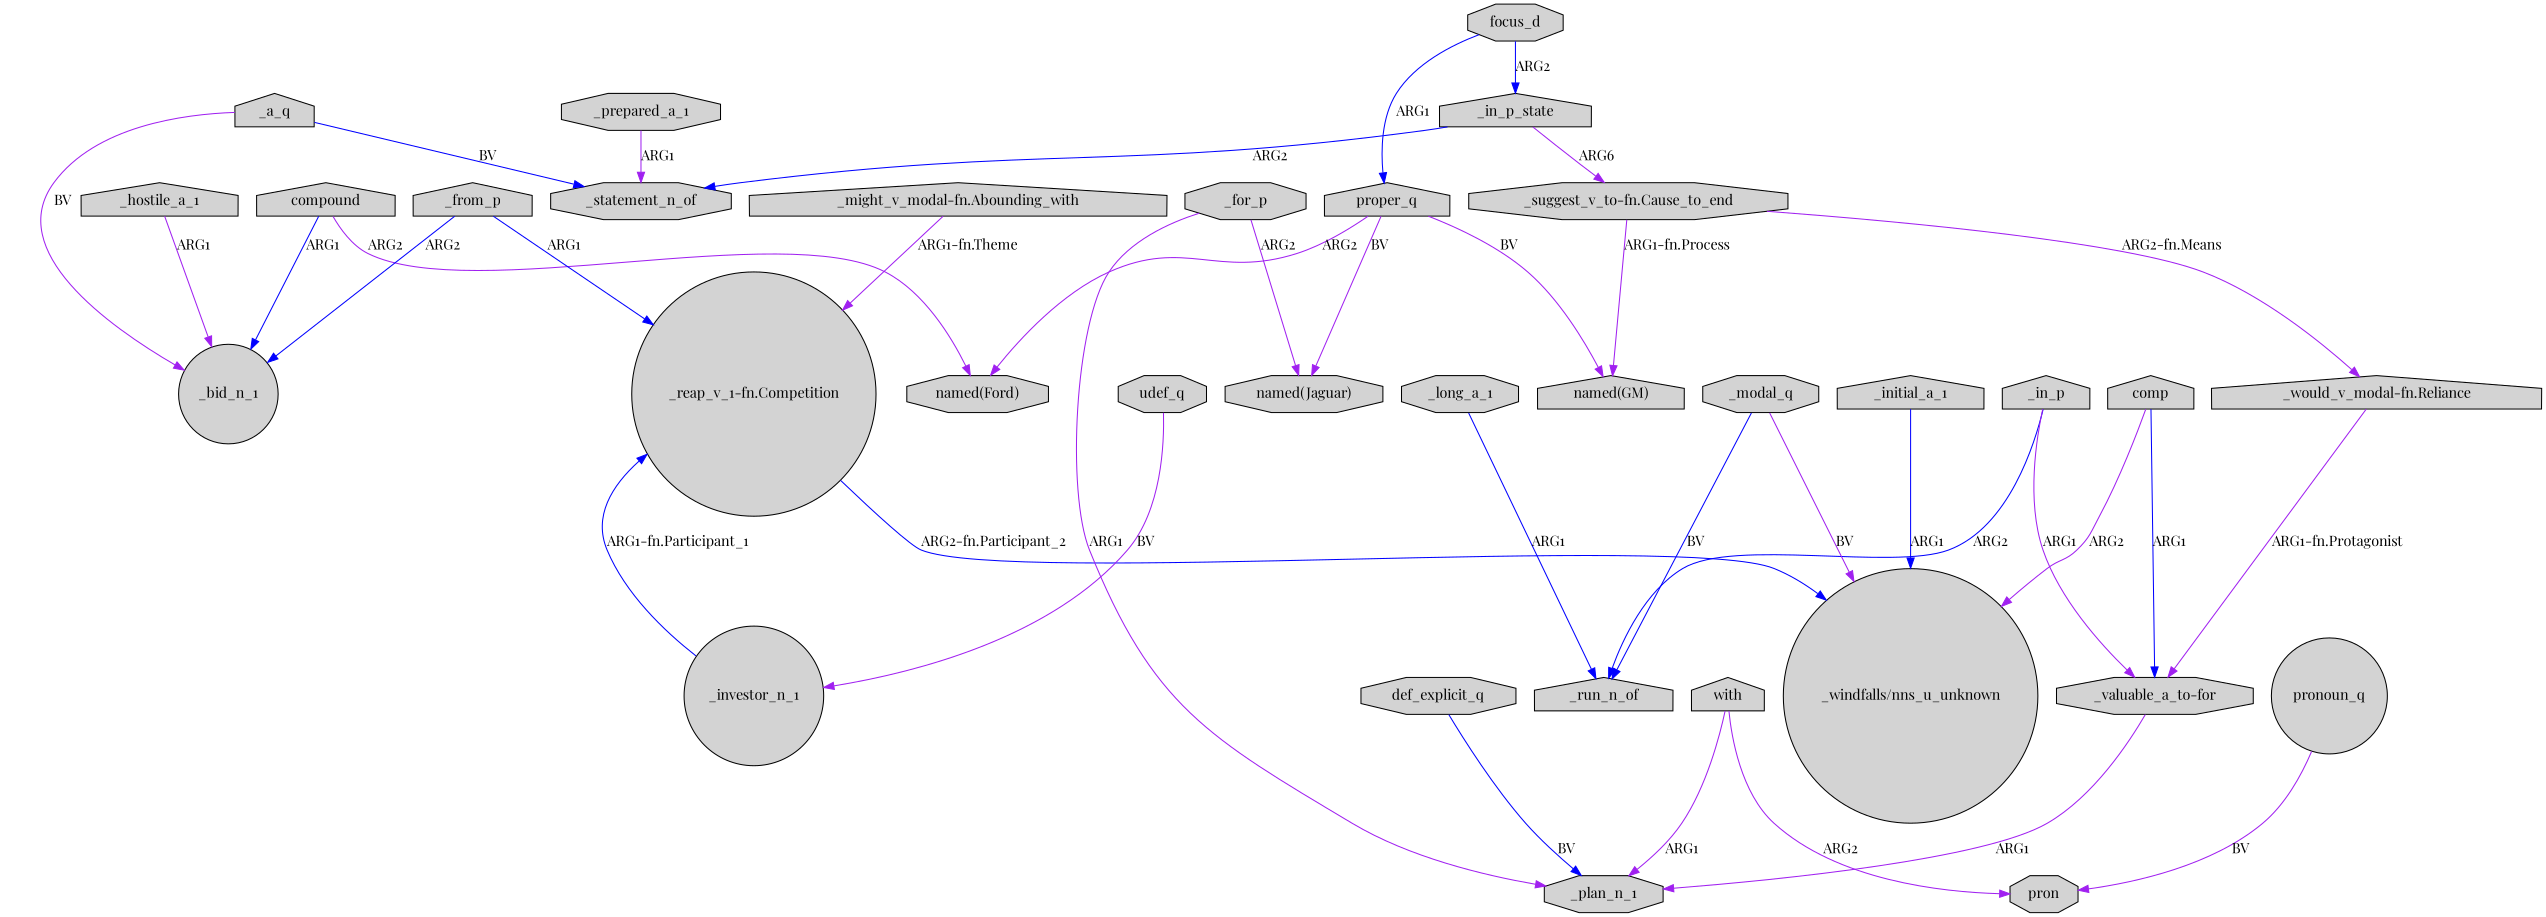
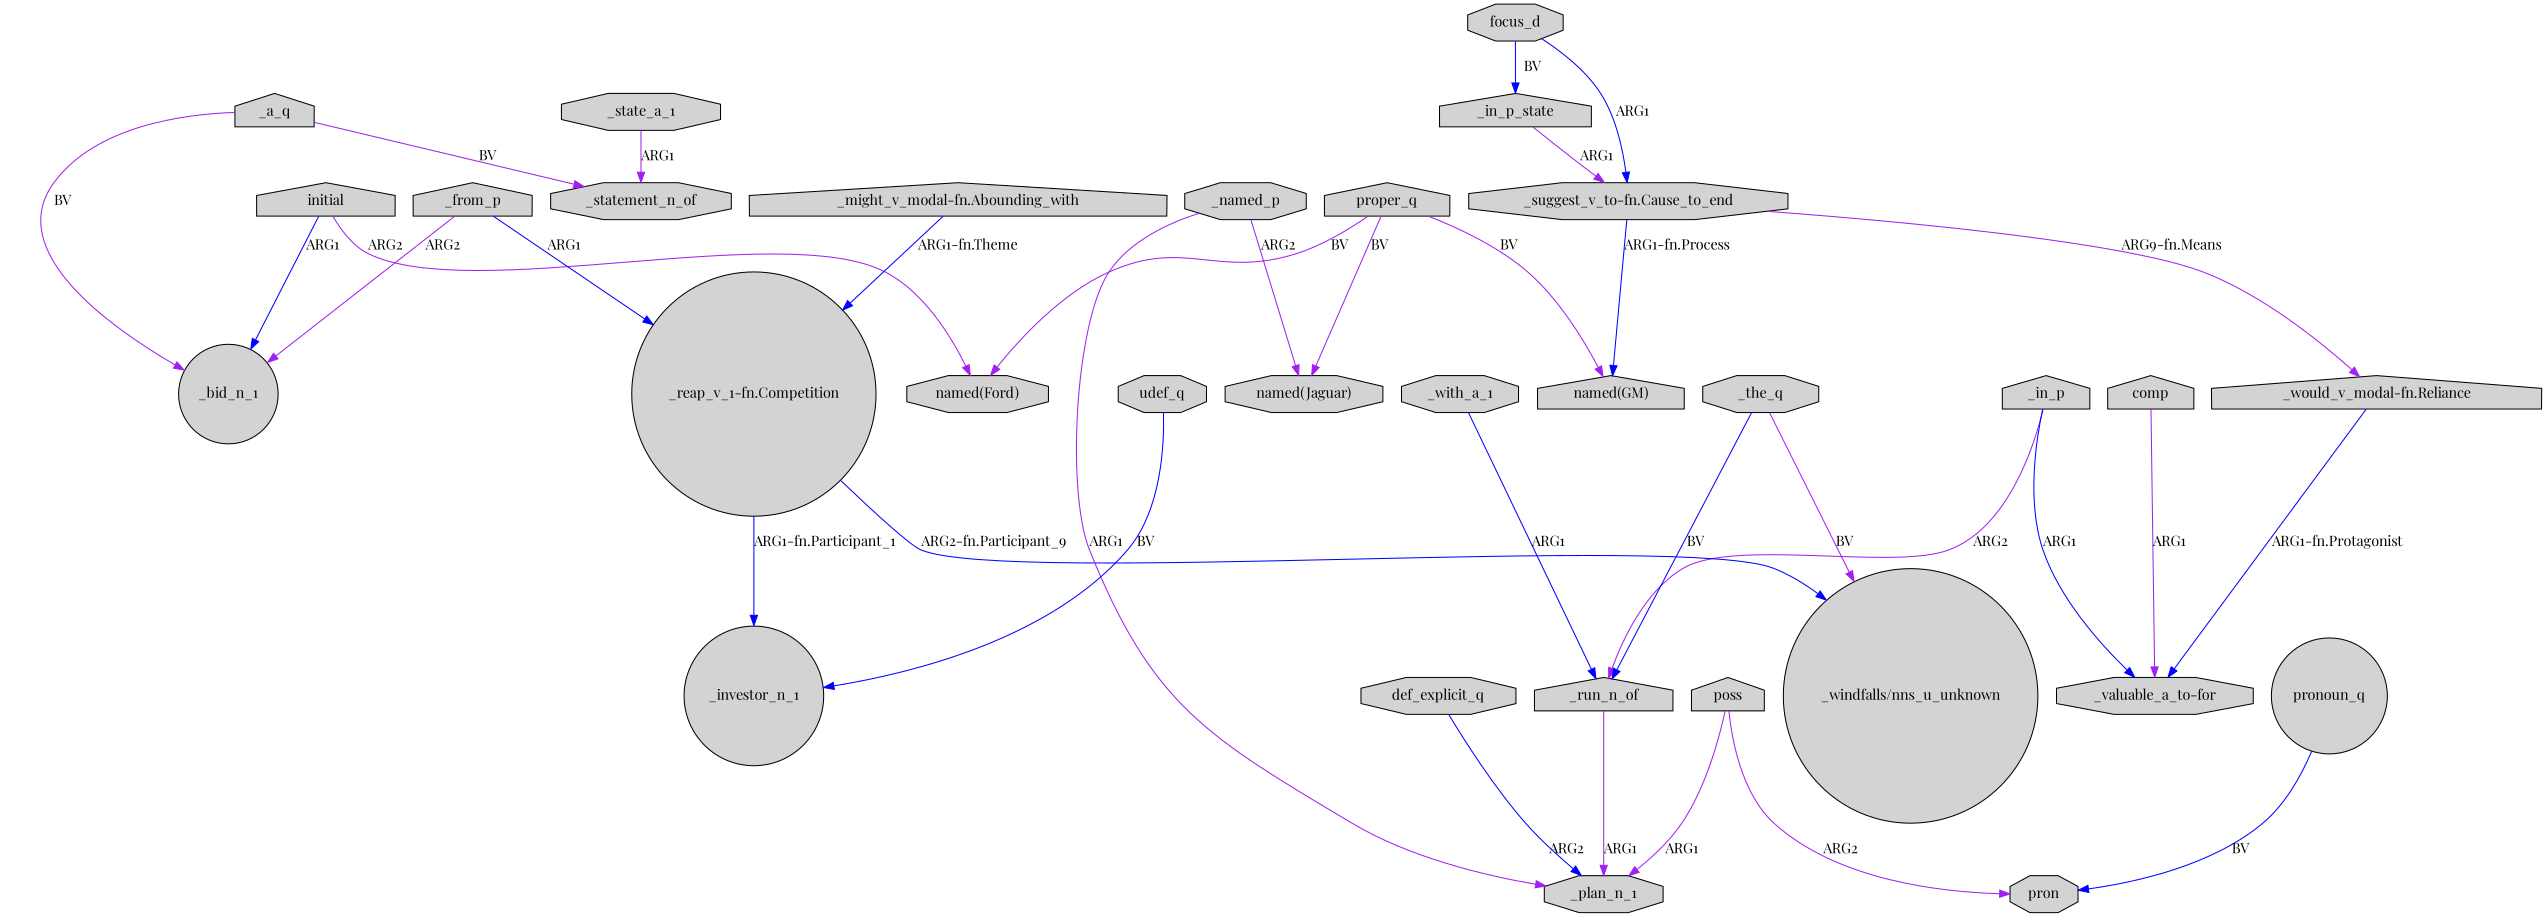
(1533, 67) -> (1533, 67)
(1403, 85) -> (1601, 94)
(641, 112) -> (641, 112)
(444, 153) -> (444, 153)
(1597, 157) -> (1597, 157)
(1081, 158) -> none
(160, 201) -> none
(326, 201) -> (326, 201)
(1246, 201) -> (1246, 201)
(1340, 246) -> (1340, 246)
(2172, 246) -> (2172, 246)
(897, 260) -> (897, 260)
(365, 286) -> (365, 286)
(1620, 293) -> (1620, 293)
(1460, 394) -> (1460, 394)
(1761, 394) -> (1761, 394)
(1911, 394) -> none
(2097, 520) -> none
(2153, 538) -> (2153, 538)
(2270, 539) -> (2270, 539)
(994, 542) -> (994, 542)
(2044, 552) -> (2044, 552)
(1855, 557) -> (1855, 557)
(616, 567) -> (754, 566)
(1057, 609) -> (1057, 609)
(1728, 696) -> (1728, 696)
(1567, 850) -> (1567, 850)
(2221, 851) -> (2221, 851)
(1936, 856) -> (1604, 788)
